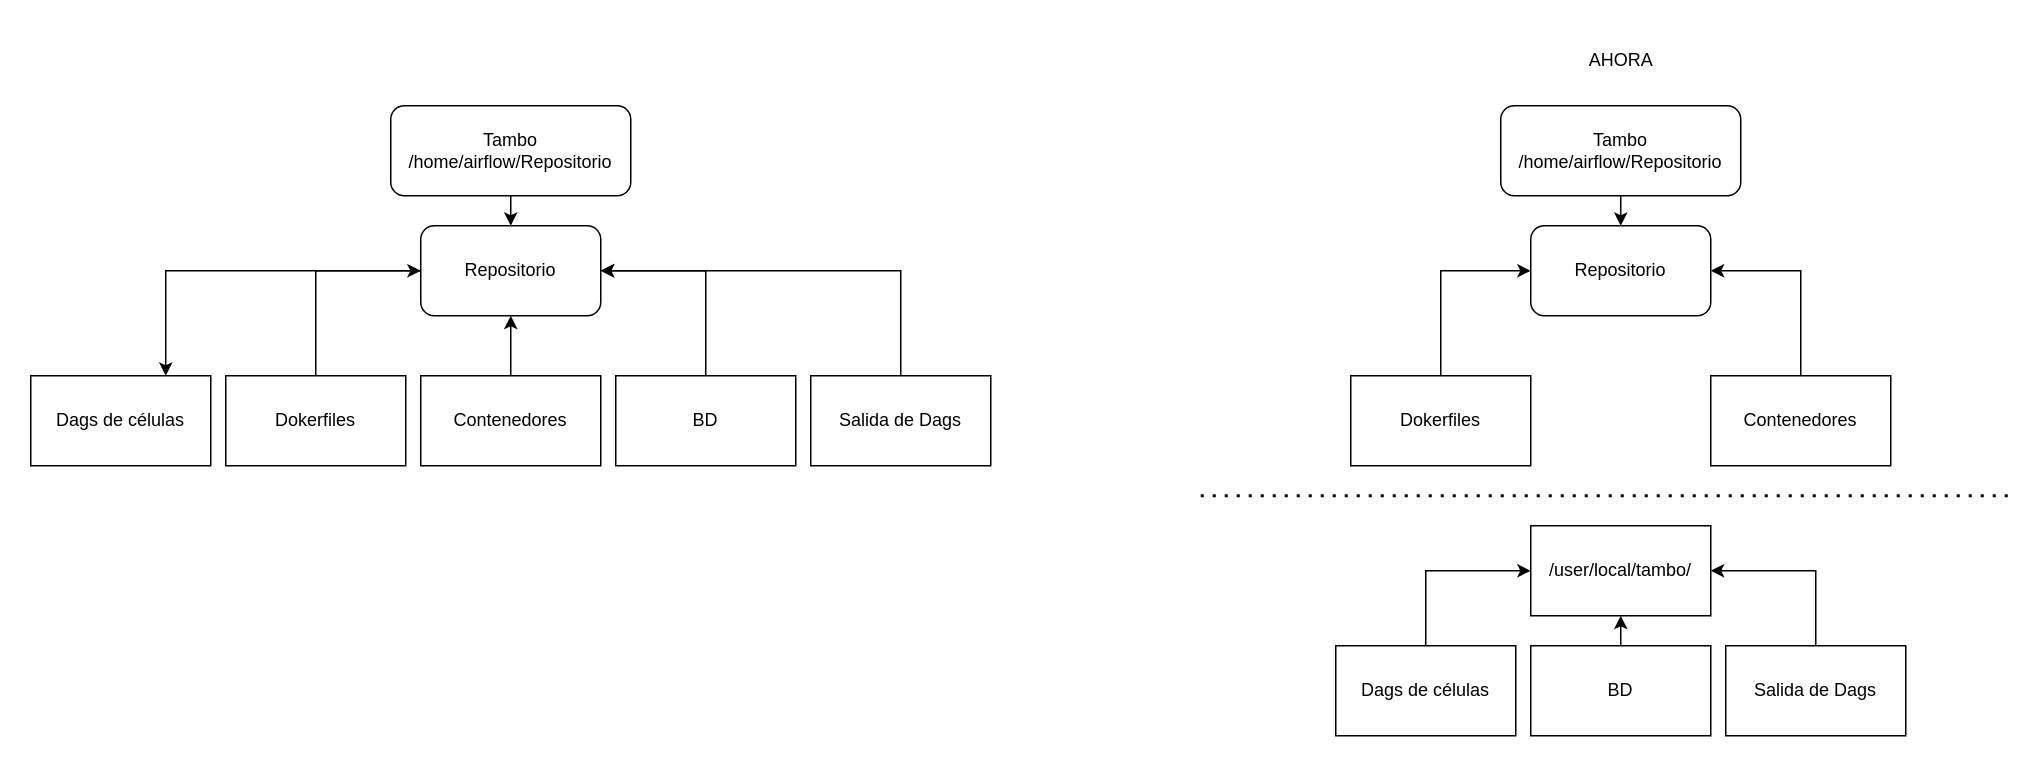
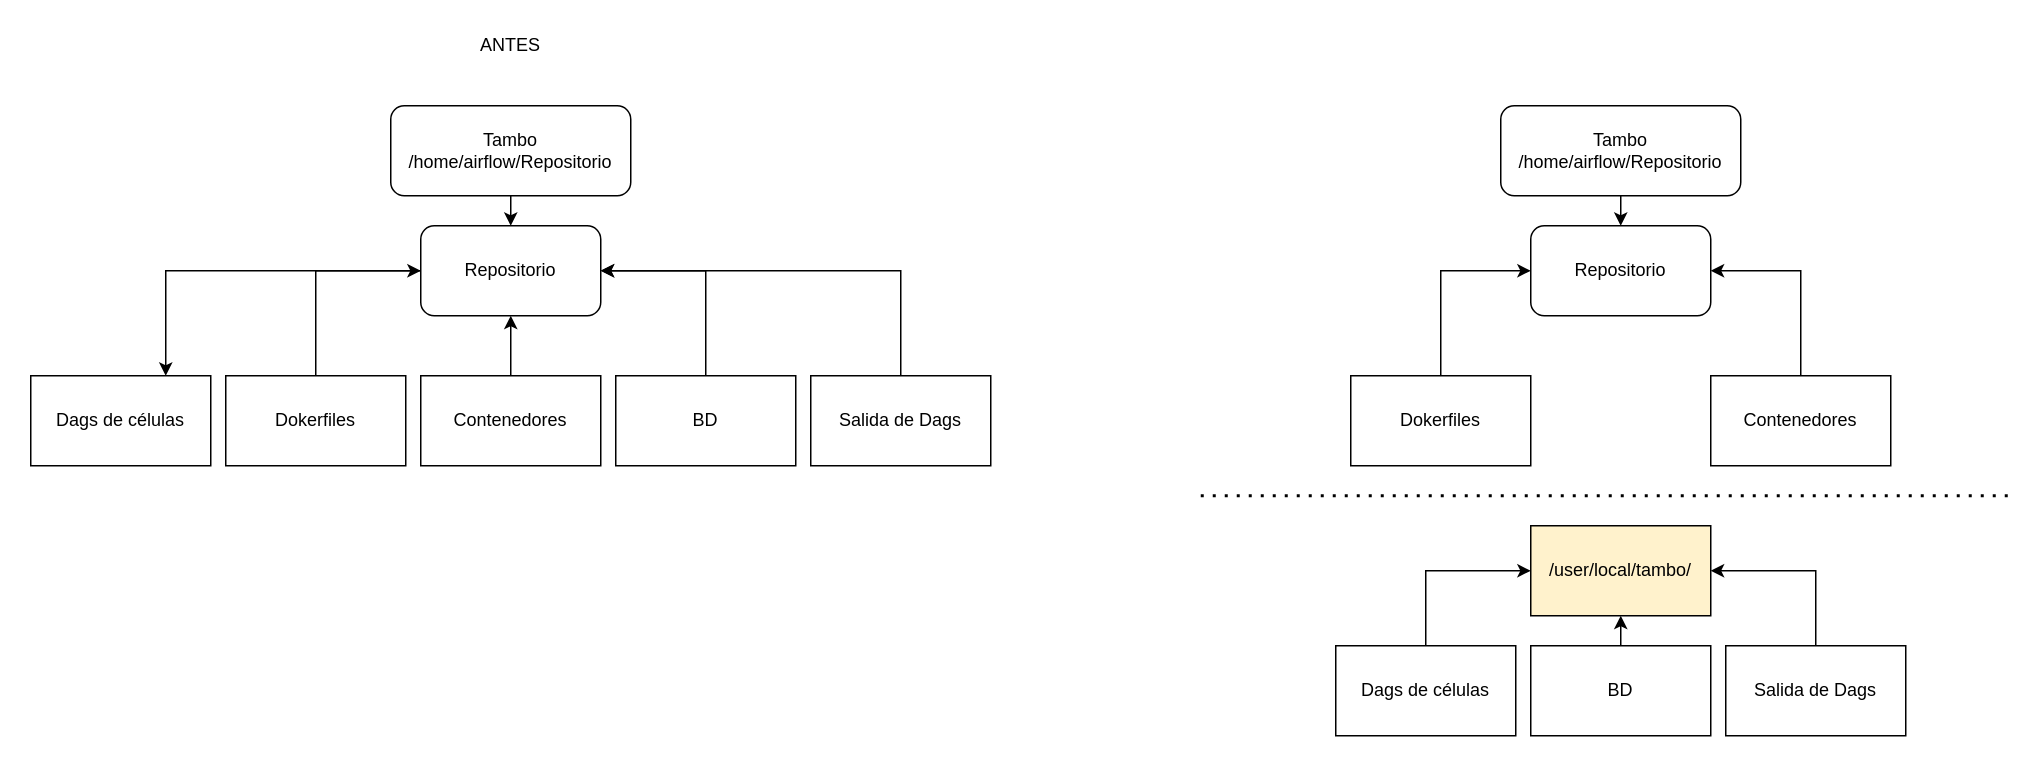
none -> (511, 46)
(1621, 61) -> none
(1621, 571) -> (1621, 571)
